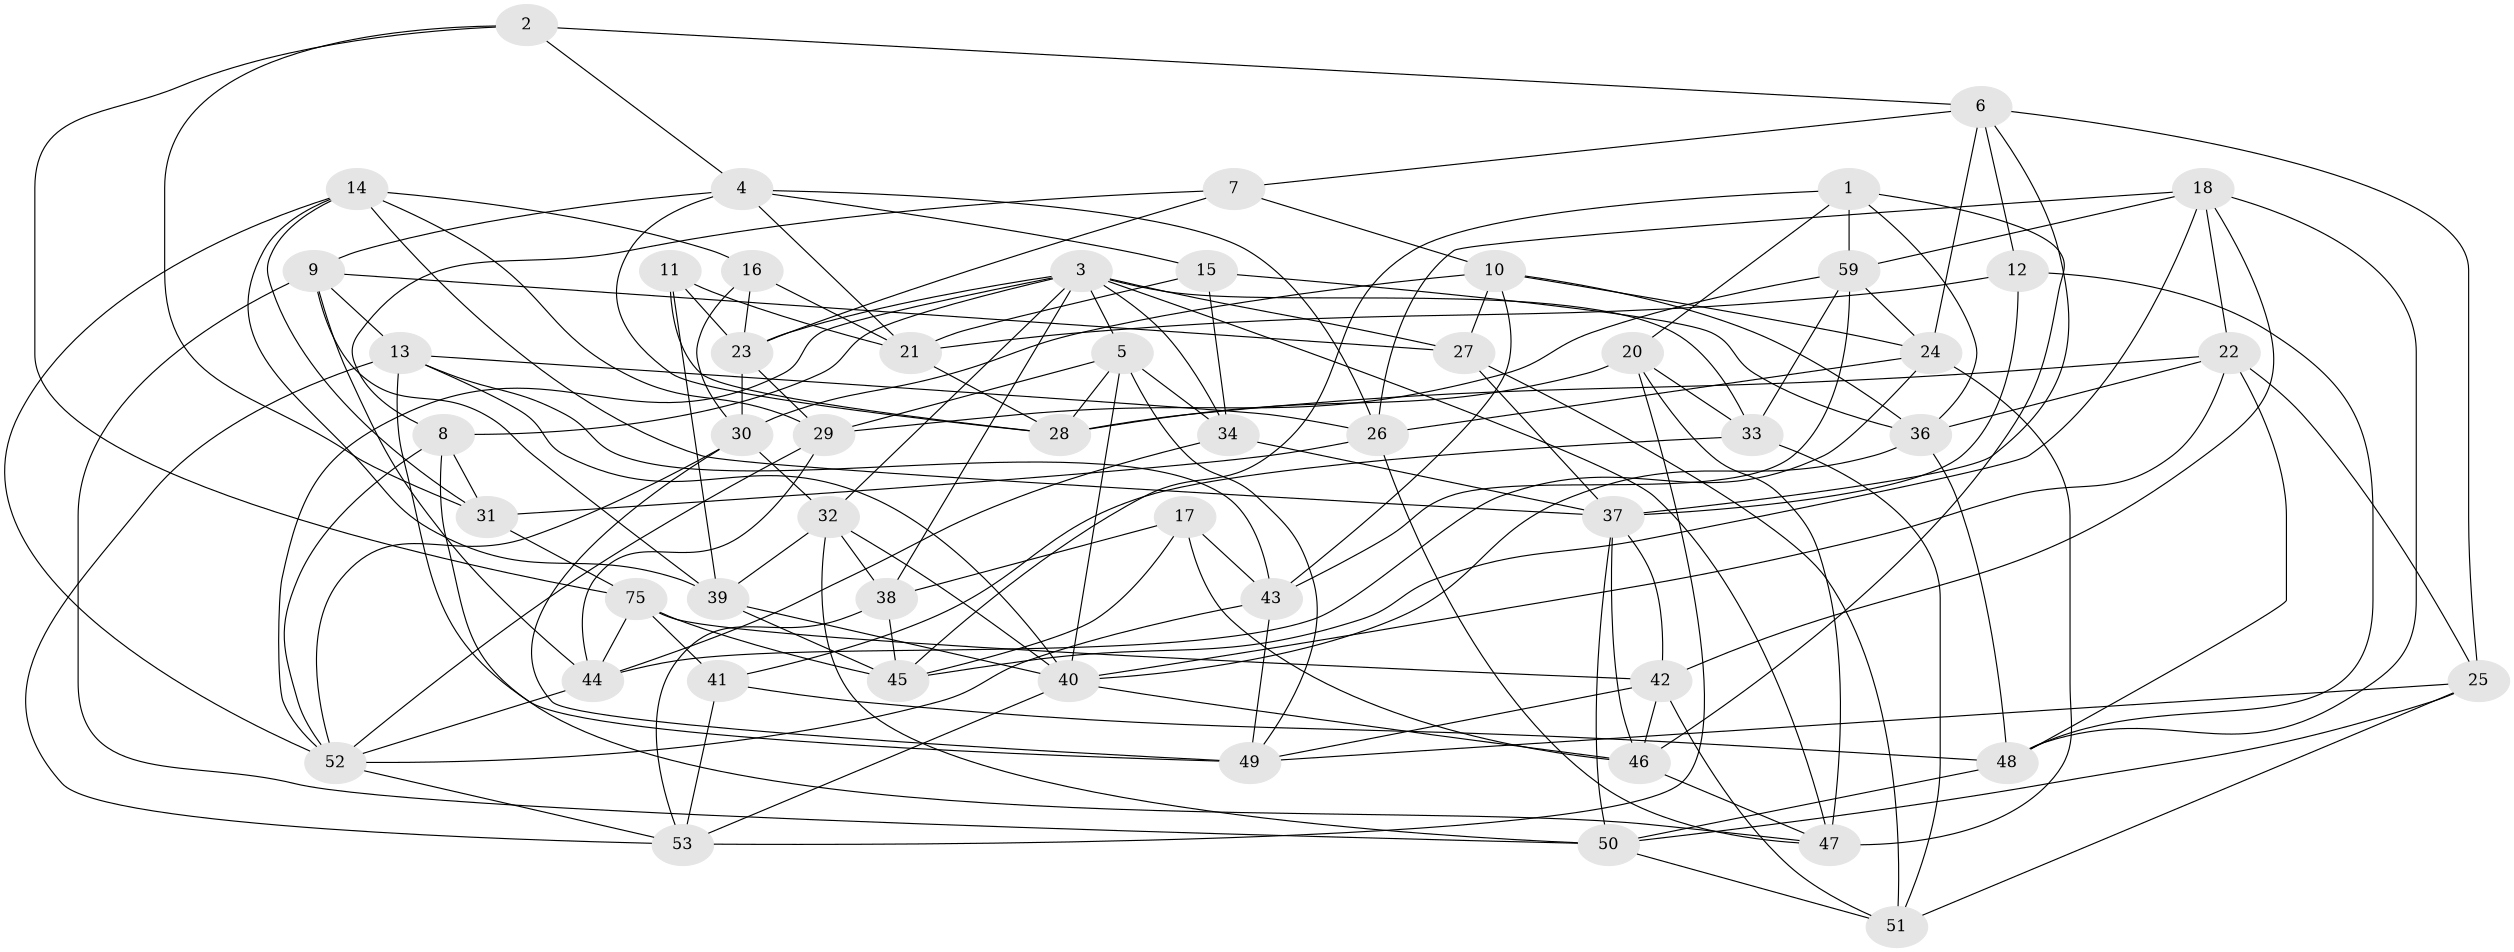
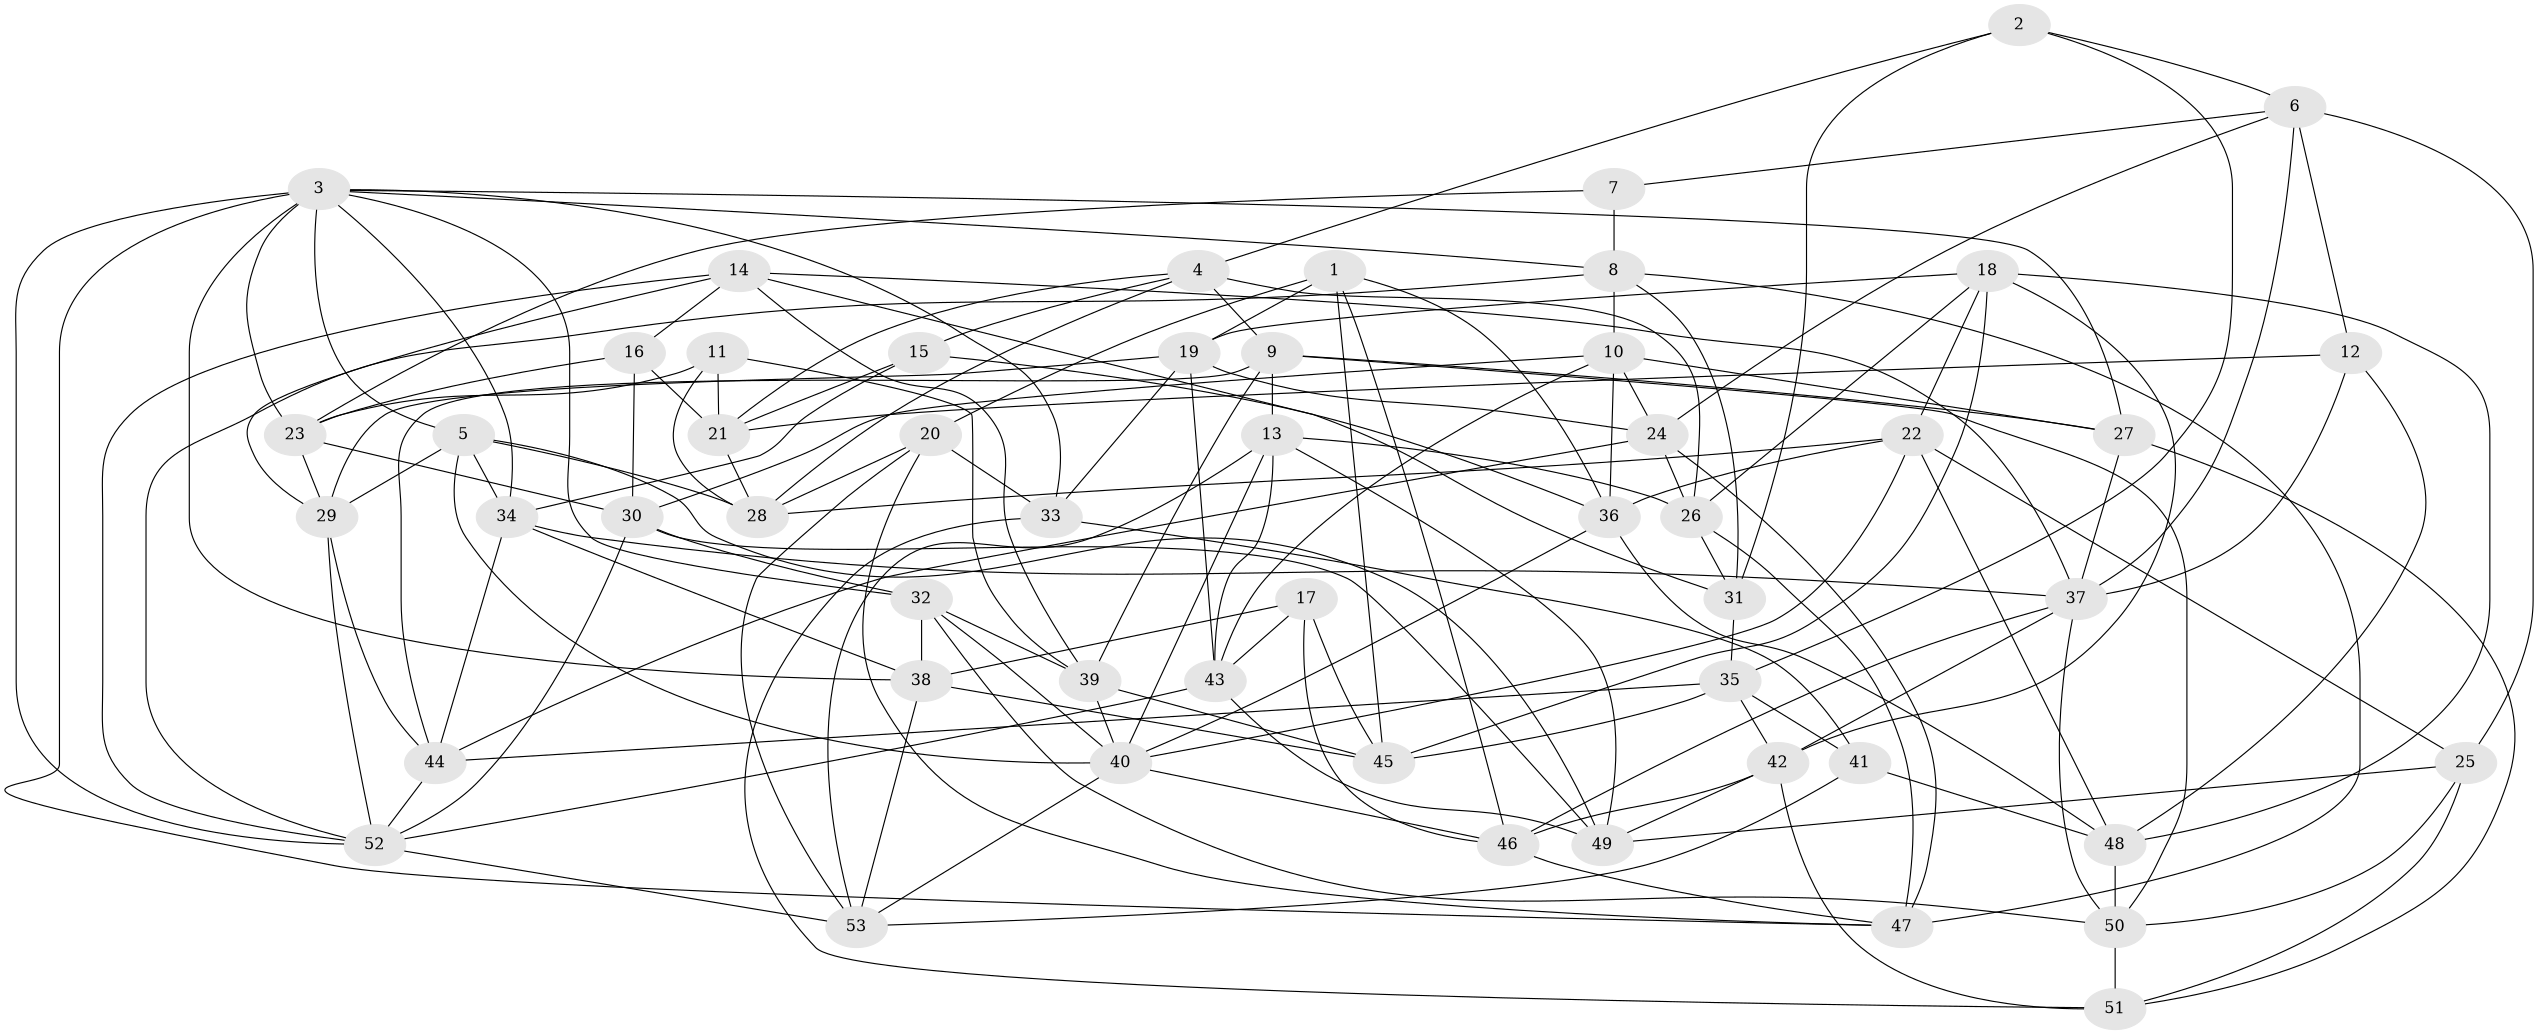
(1364, 230) -> (1614, 308)
(1849, 271) -> (1189, 353)
(636, 599) -> (1730, 681)
none -> (714, 600)
